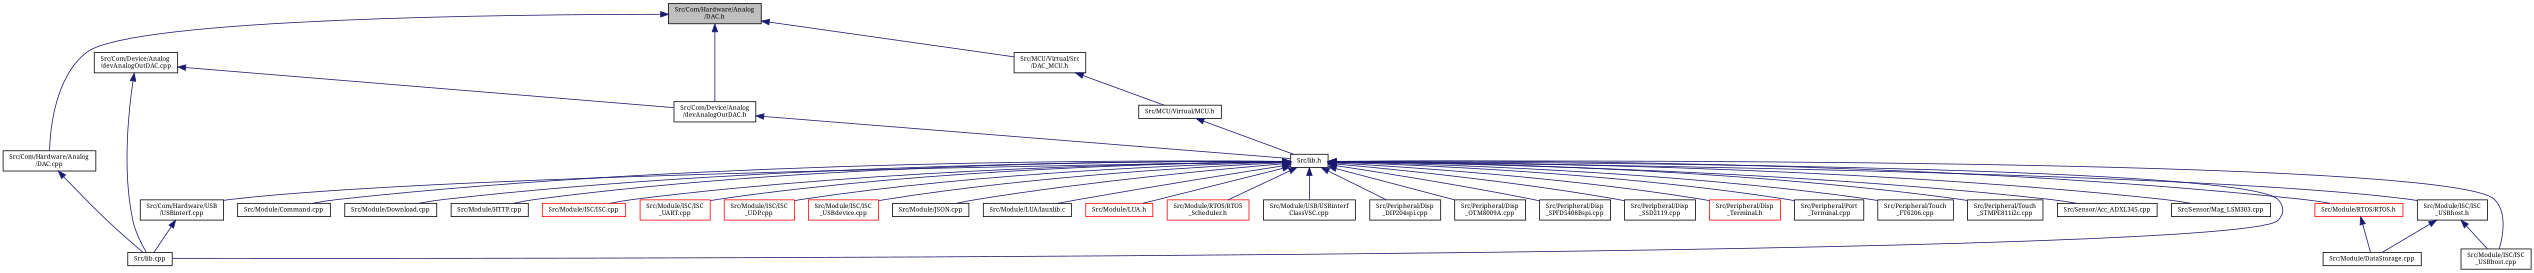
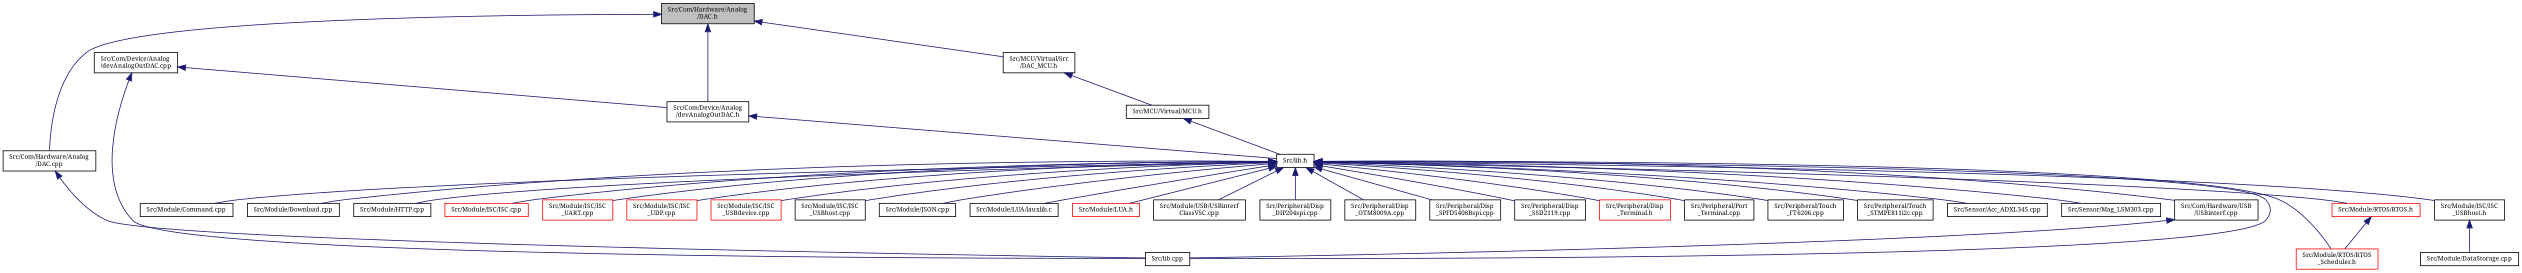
(2367, 238) -> (2355, 236)
(2477, 238) -> none
